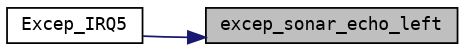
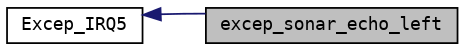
(165, 37) -> (183, 14)
